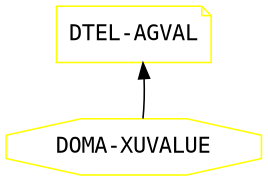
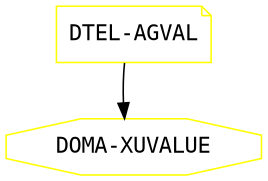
(144, 99) -> (123, 83)
